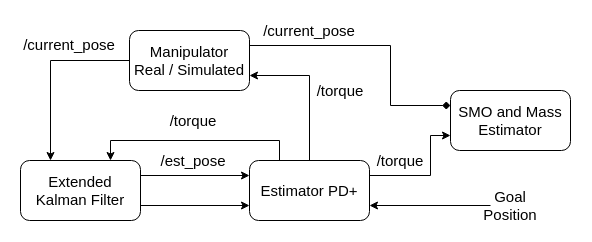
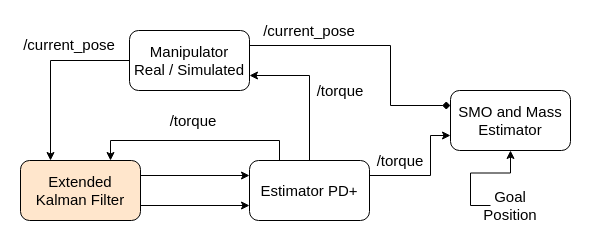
(194, 161) -> none
(81, 191) -> (81, 191)
(424, 206) -> (482, 173)
